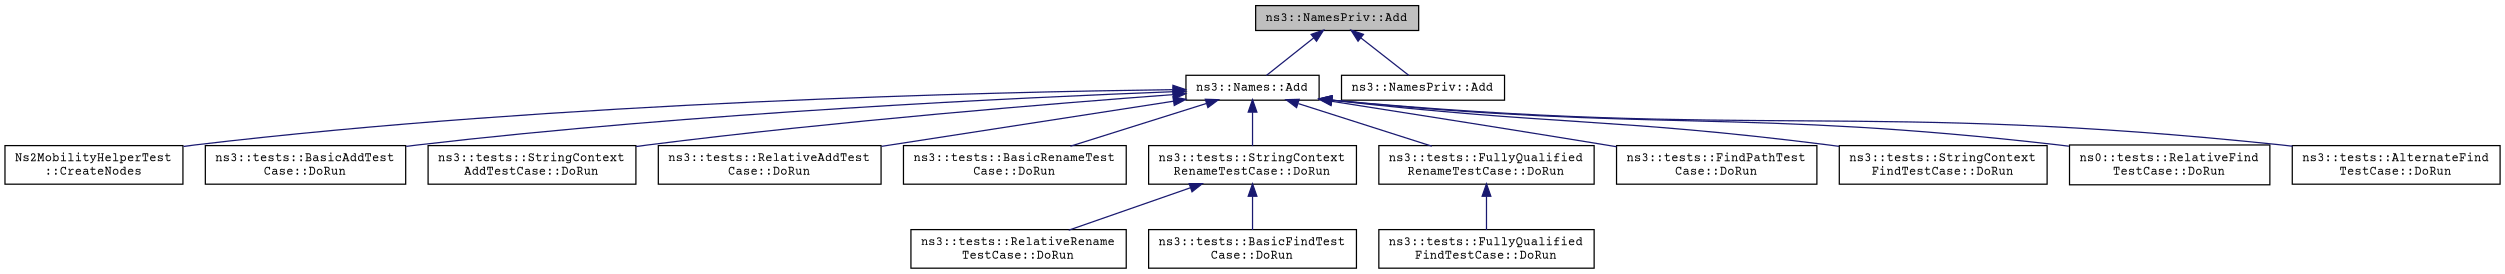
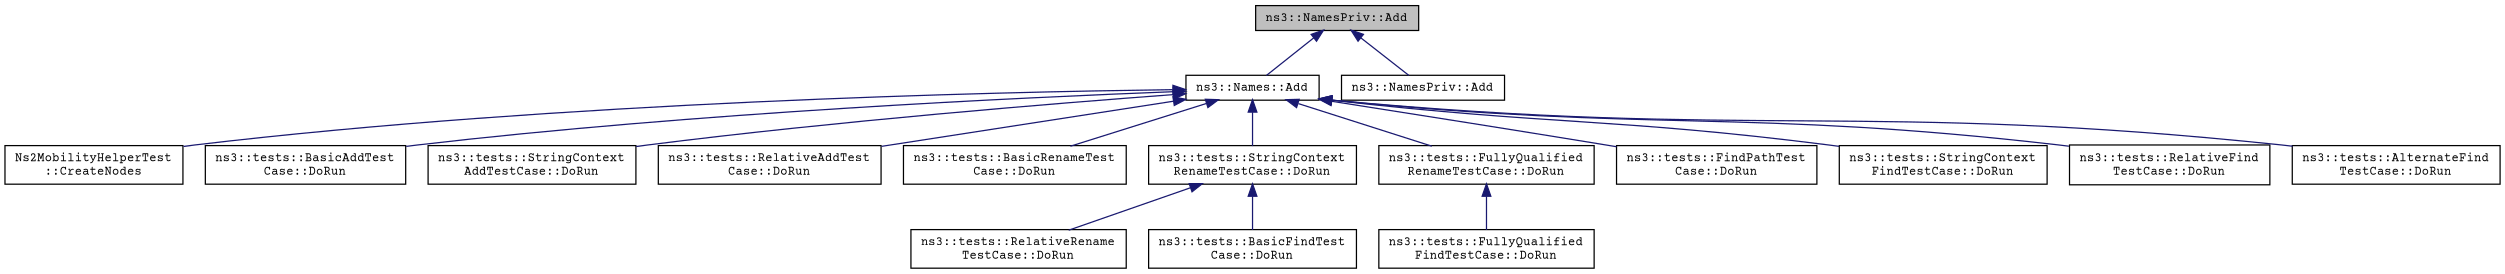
(2170, 165) -> (2170, 165)
